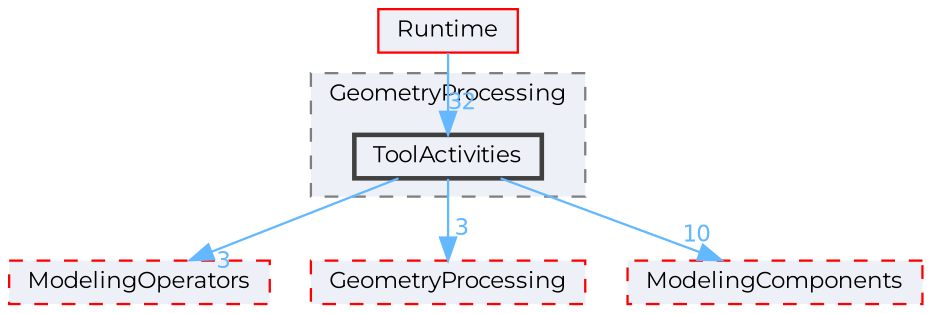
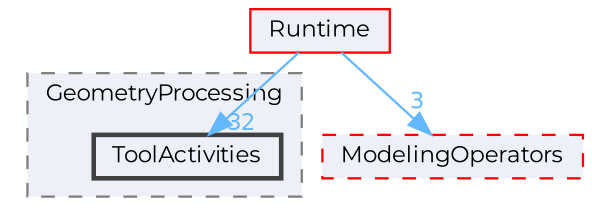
(305, 215) -> (377, 86)
(448, 282) -> none
(775, 282) -> none
